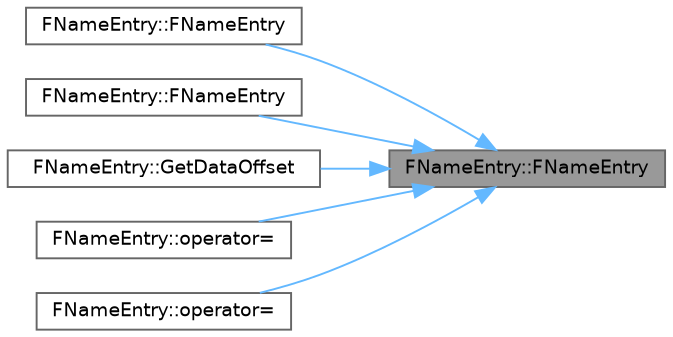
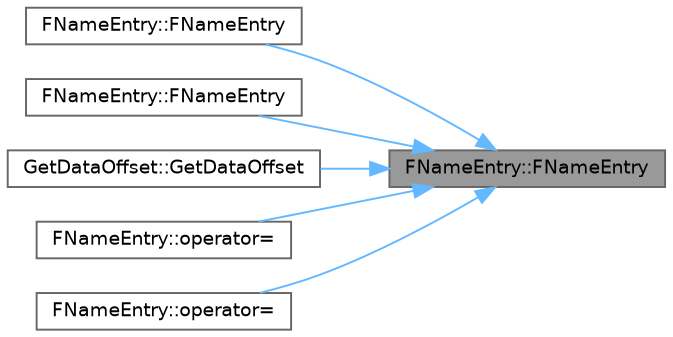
(164, 169) -> (164, 169)
